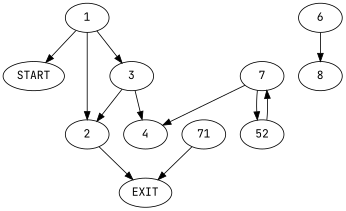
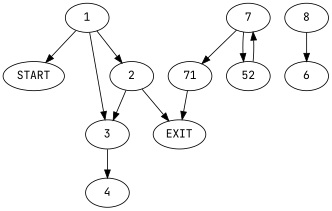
(320, 43) -> (307, 43)
(112, 102) -> (121, 102)
(208, 103) -> (222, 44)
